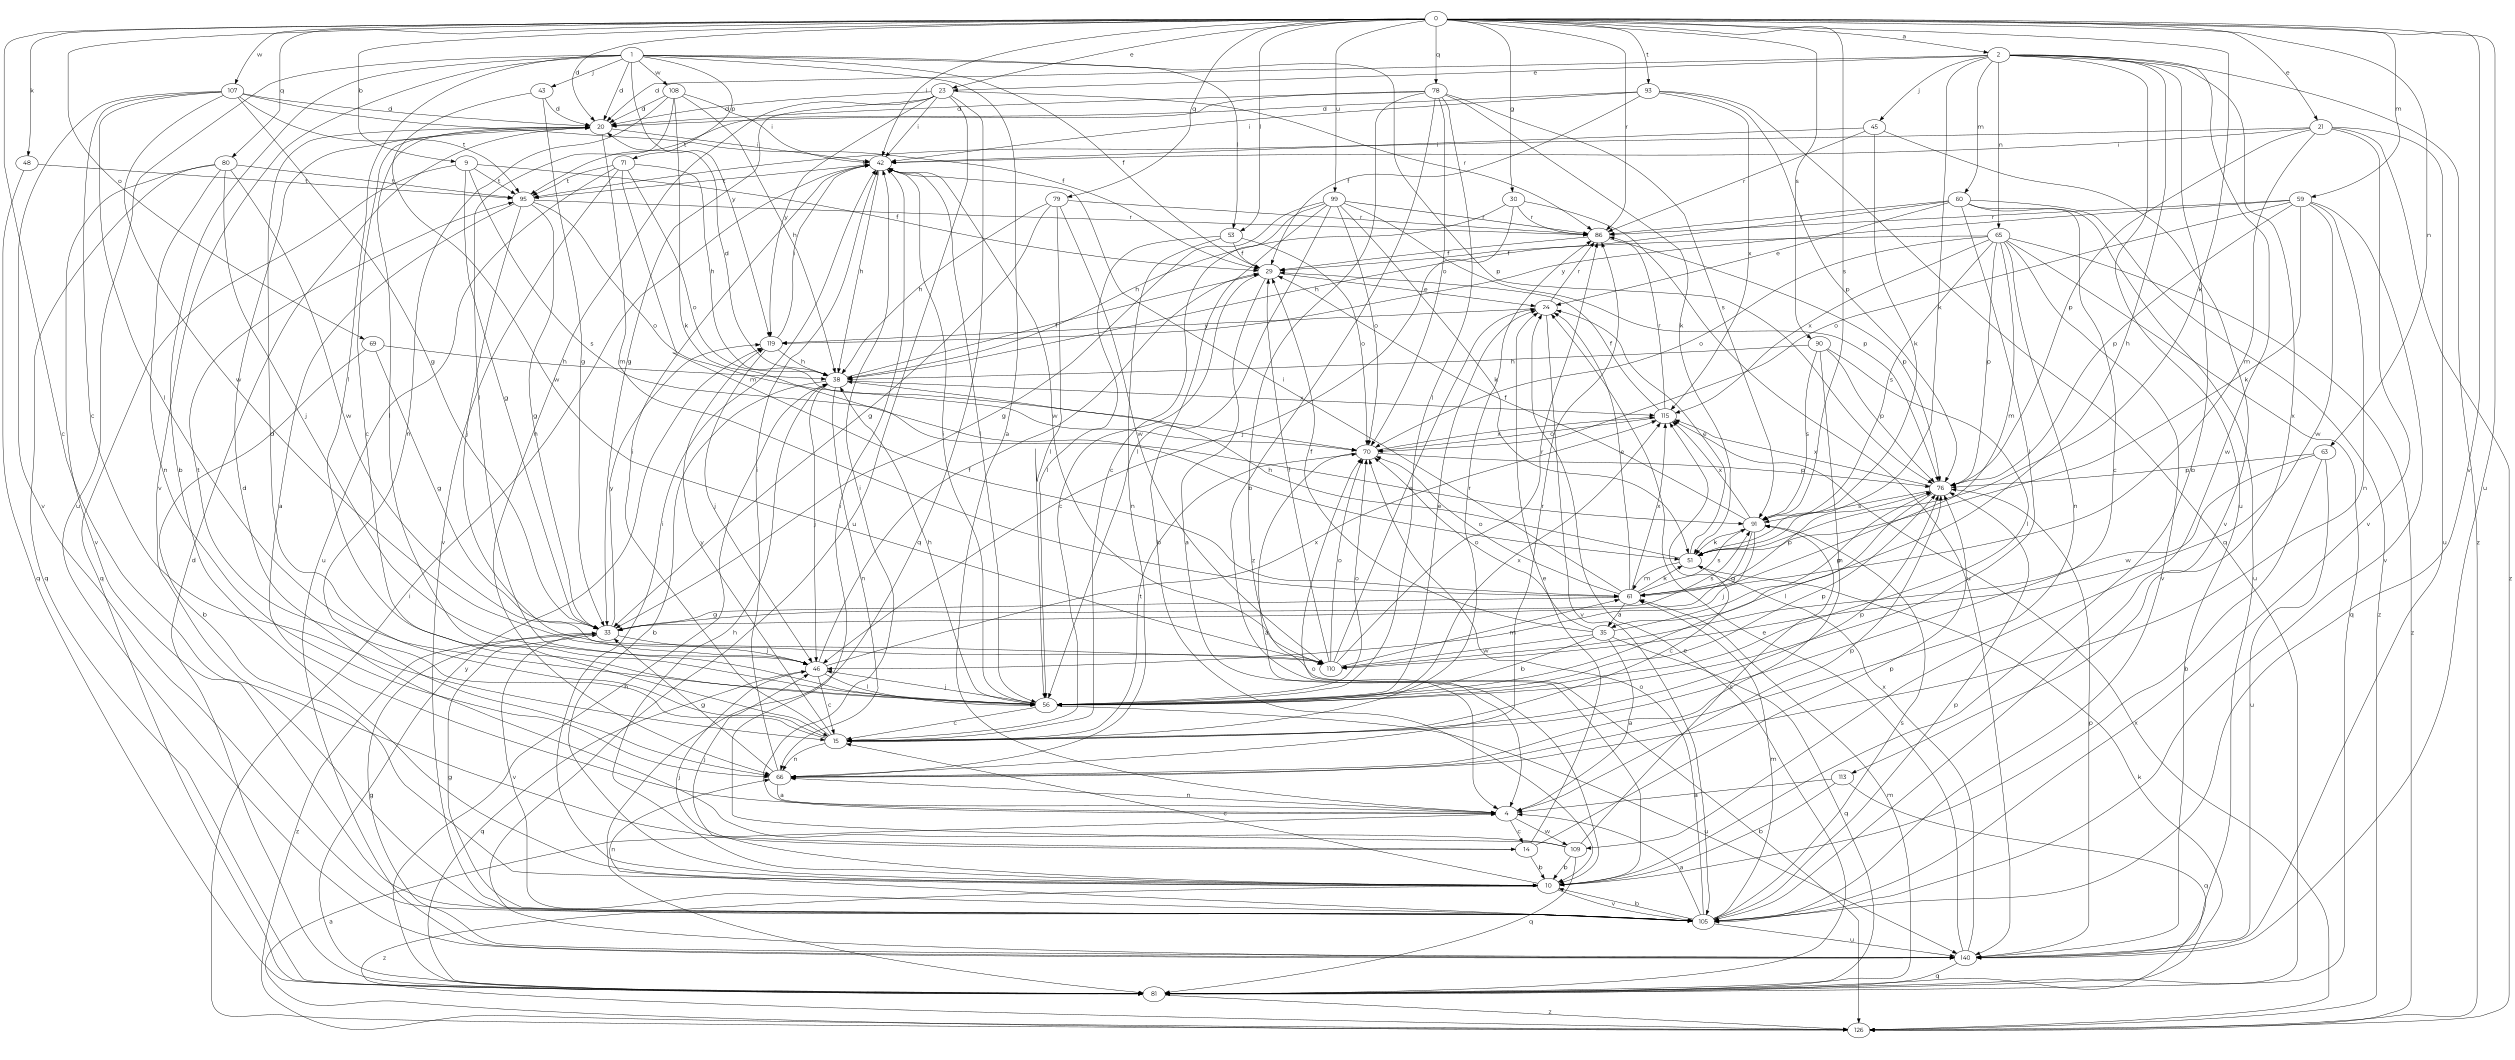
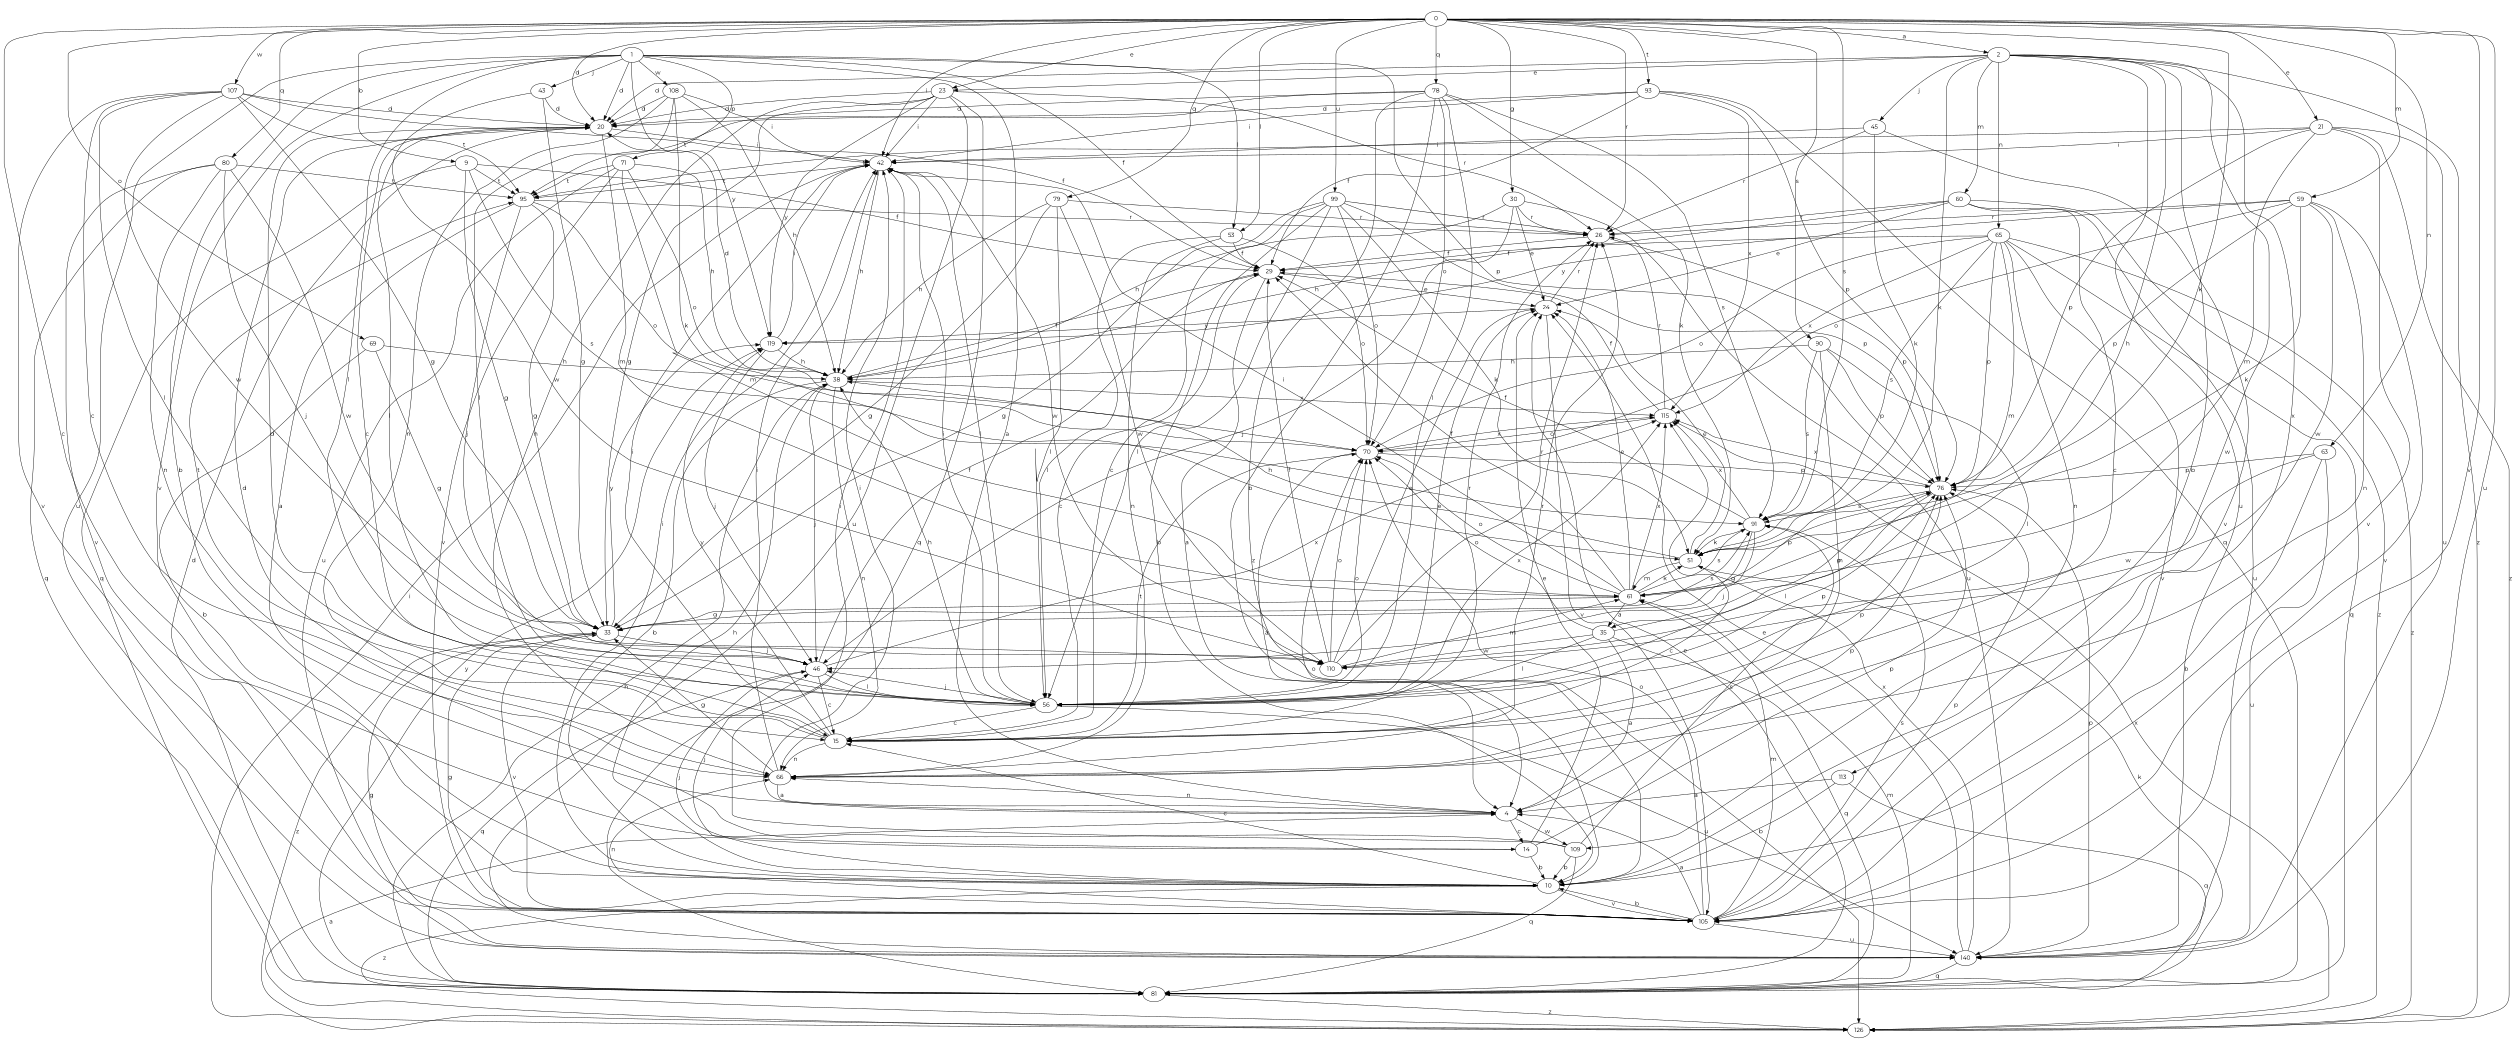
(27, 163) -> none
(1599, 236) -> (1599, 236)
none -> (1530, 254)
(1353, 544) -> (1442, 431)
(1728, 663) -> none
(1523, 669) -> (1523, 669)
